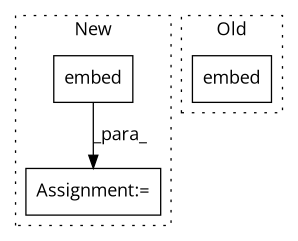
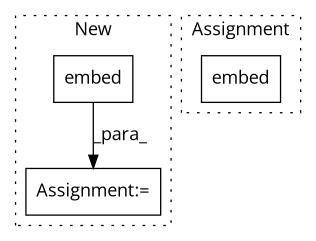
(232, 30) -> (241, 30)
